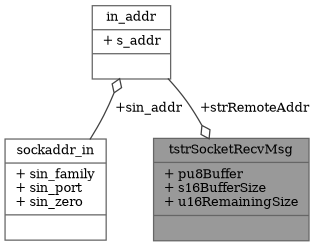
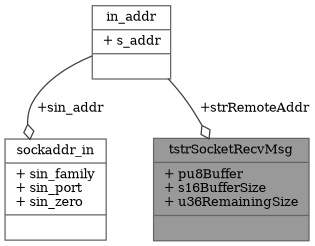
(103, 117) -> (50, 82)
(231, 202) -> (231, 202)
